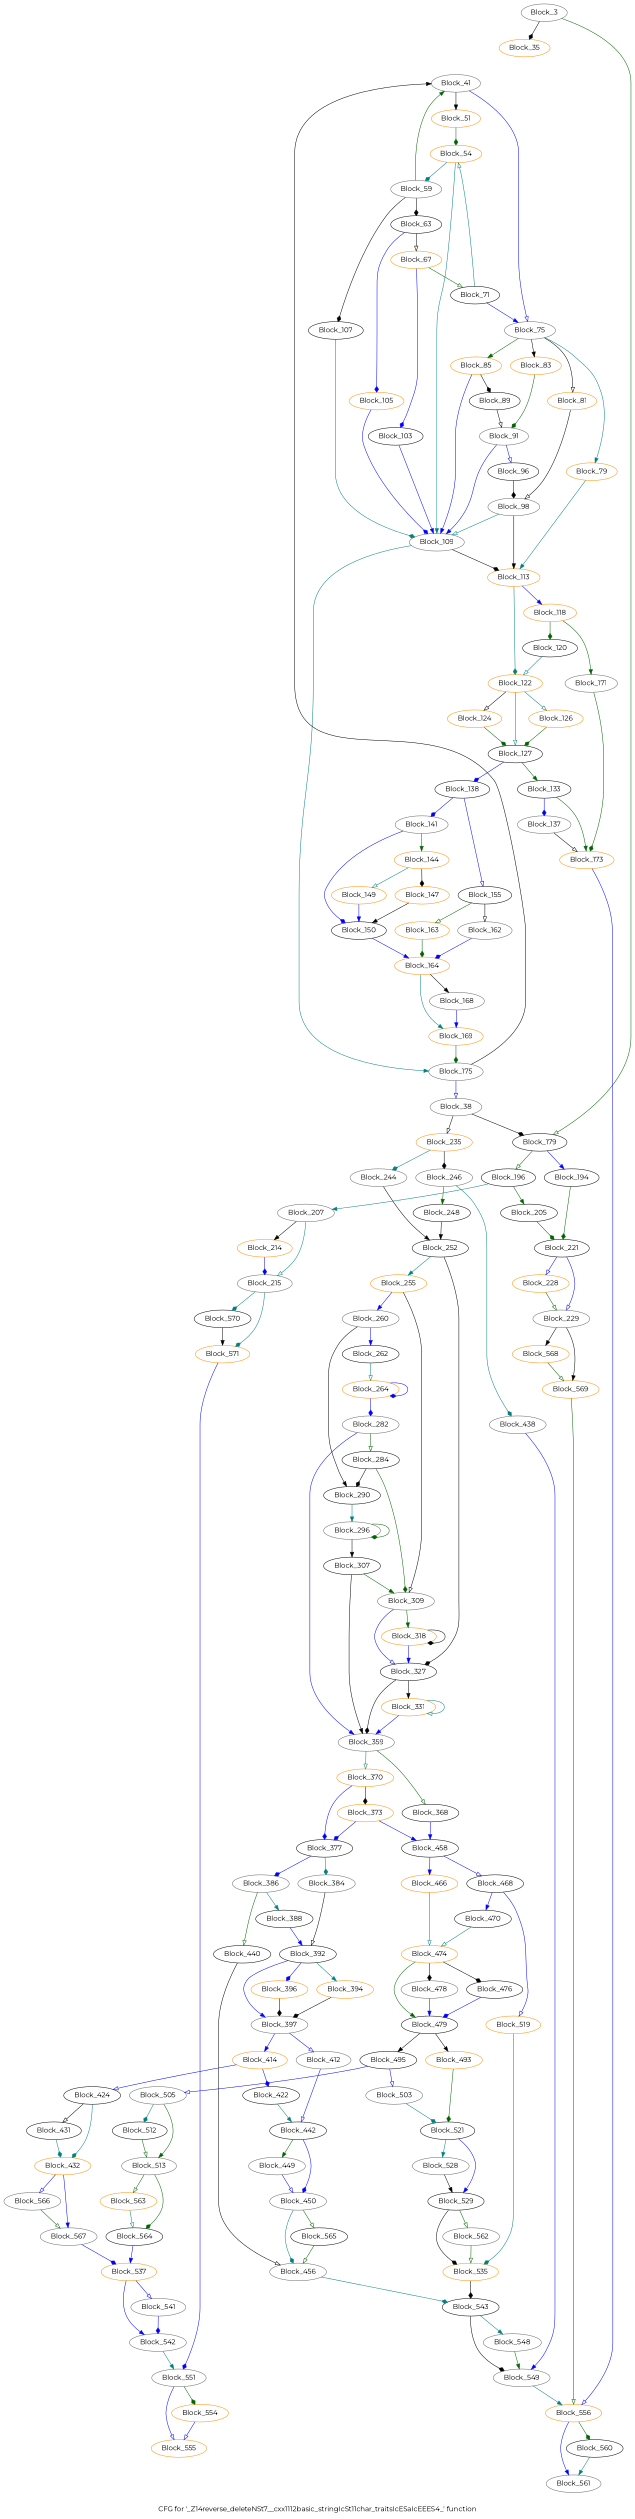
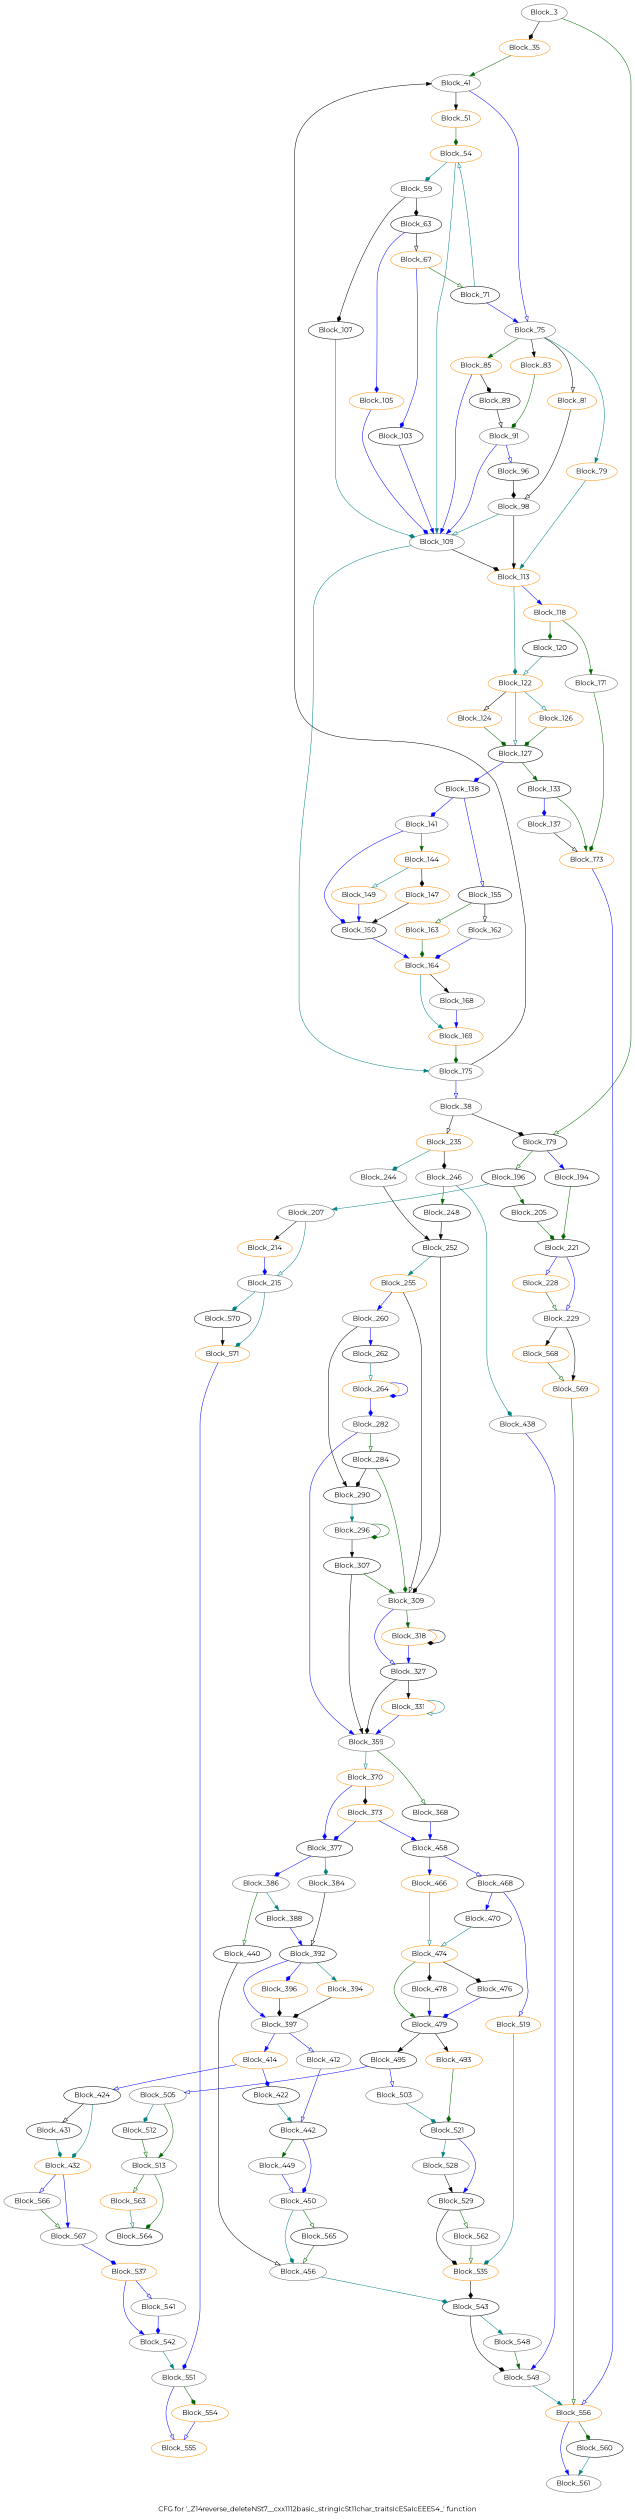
(419, 134) -> (493, 65)
(459, 1464) -> (440, 1425)
(132, 2252) -> none
